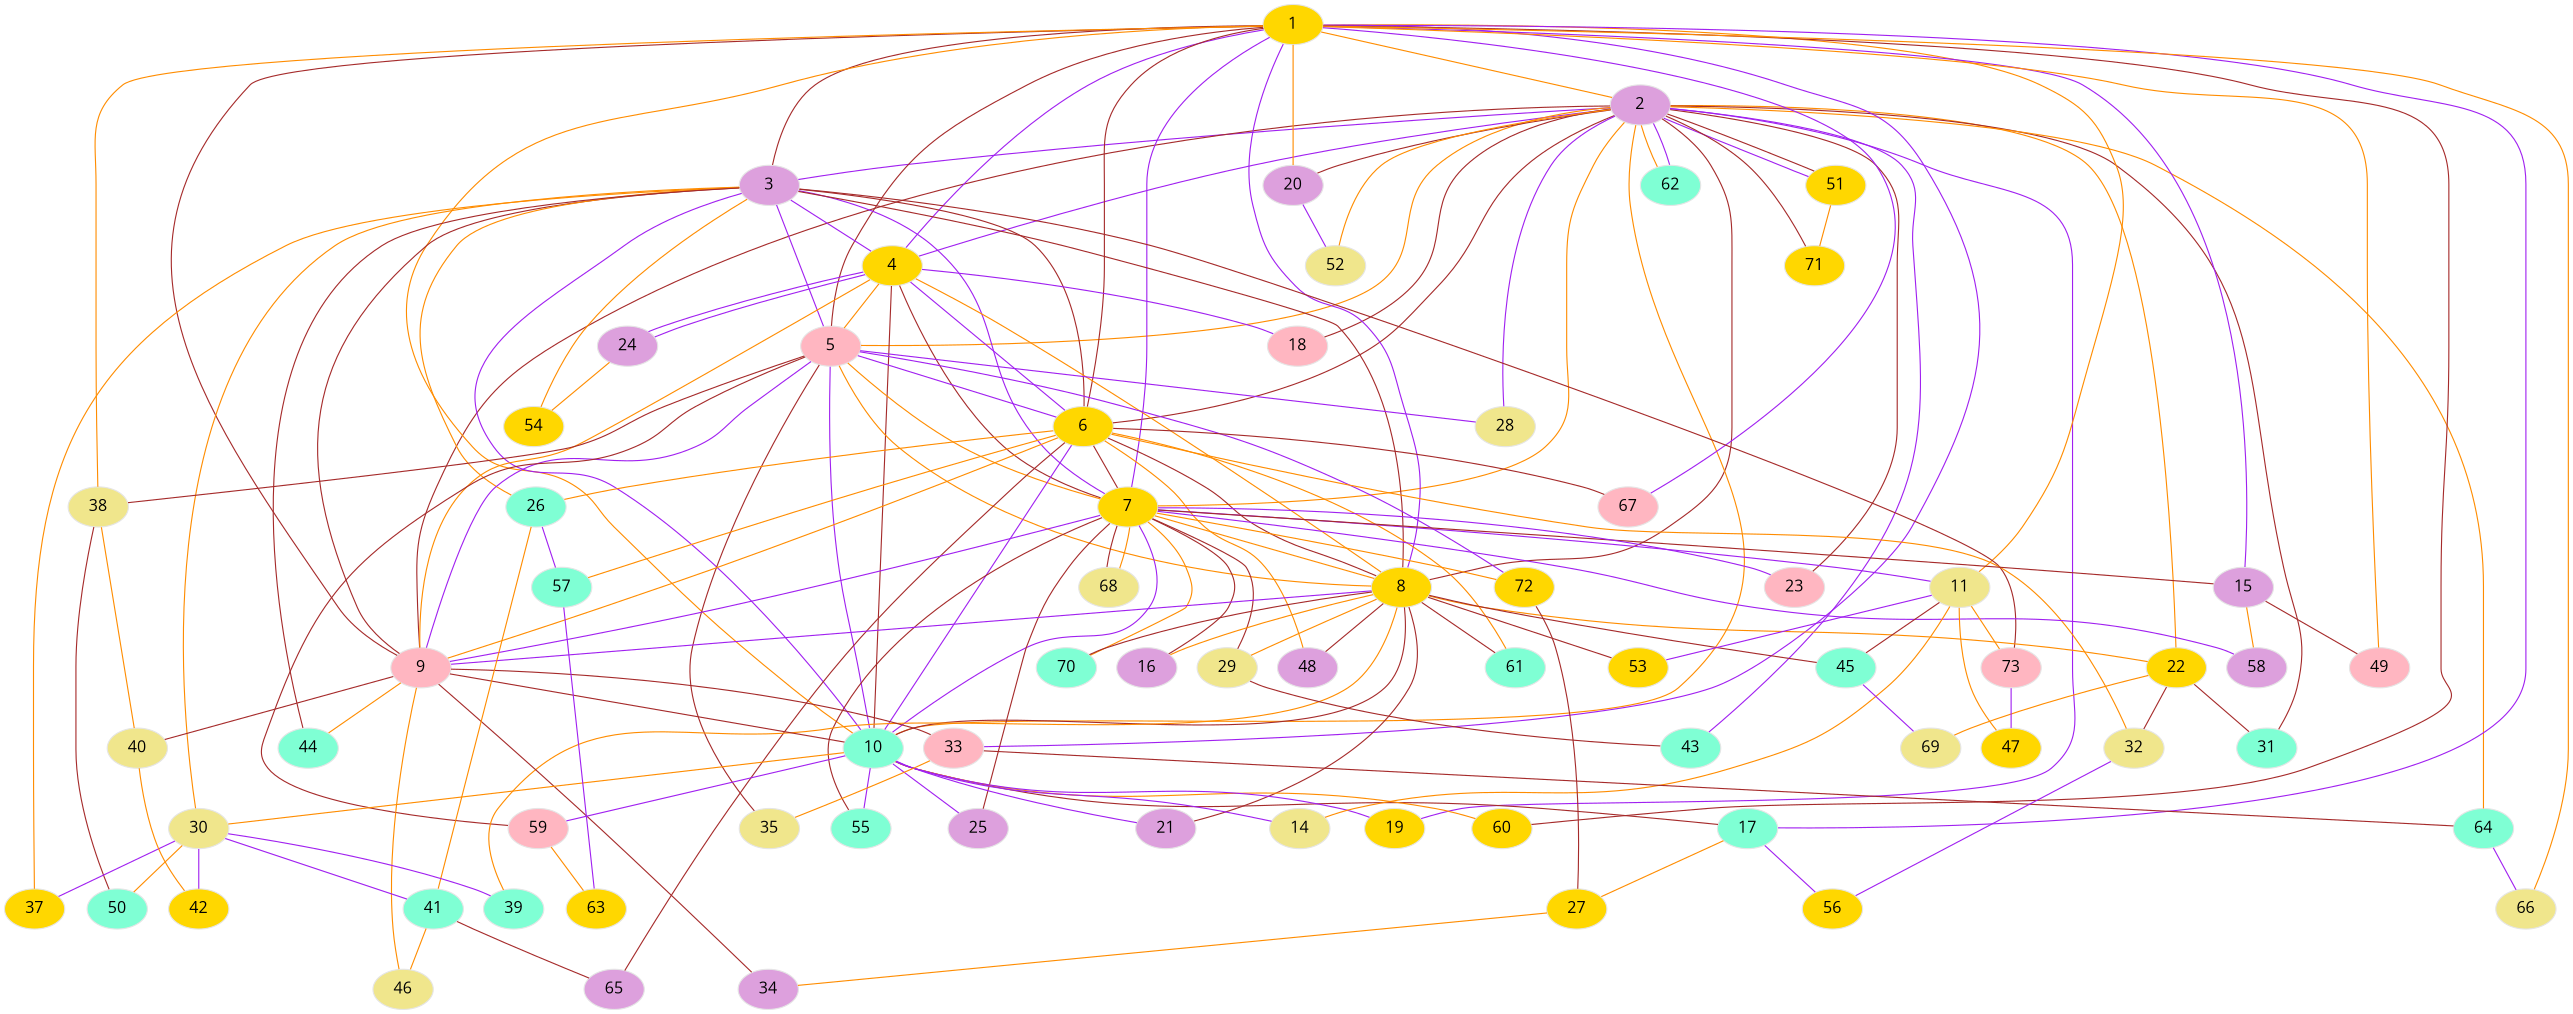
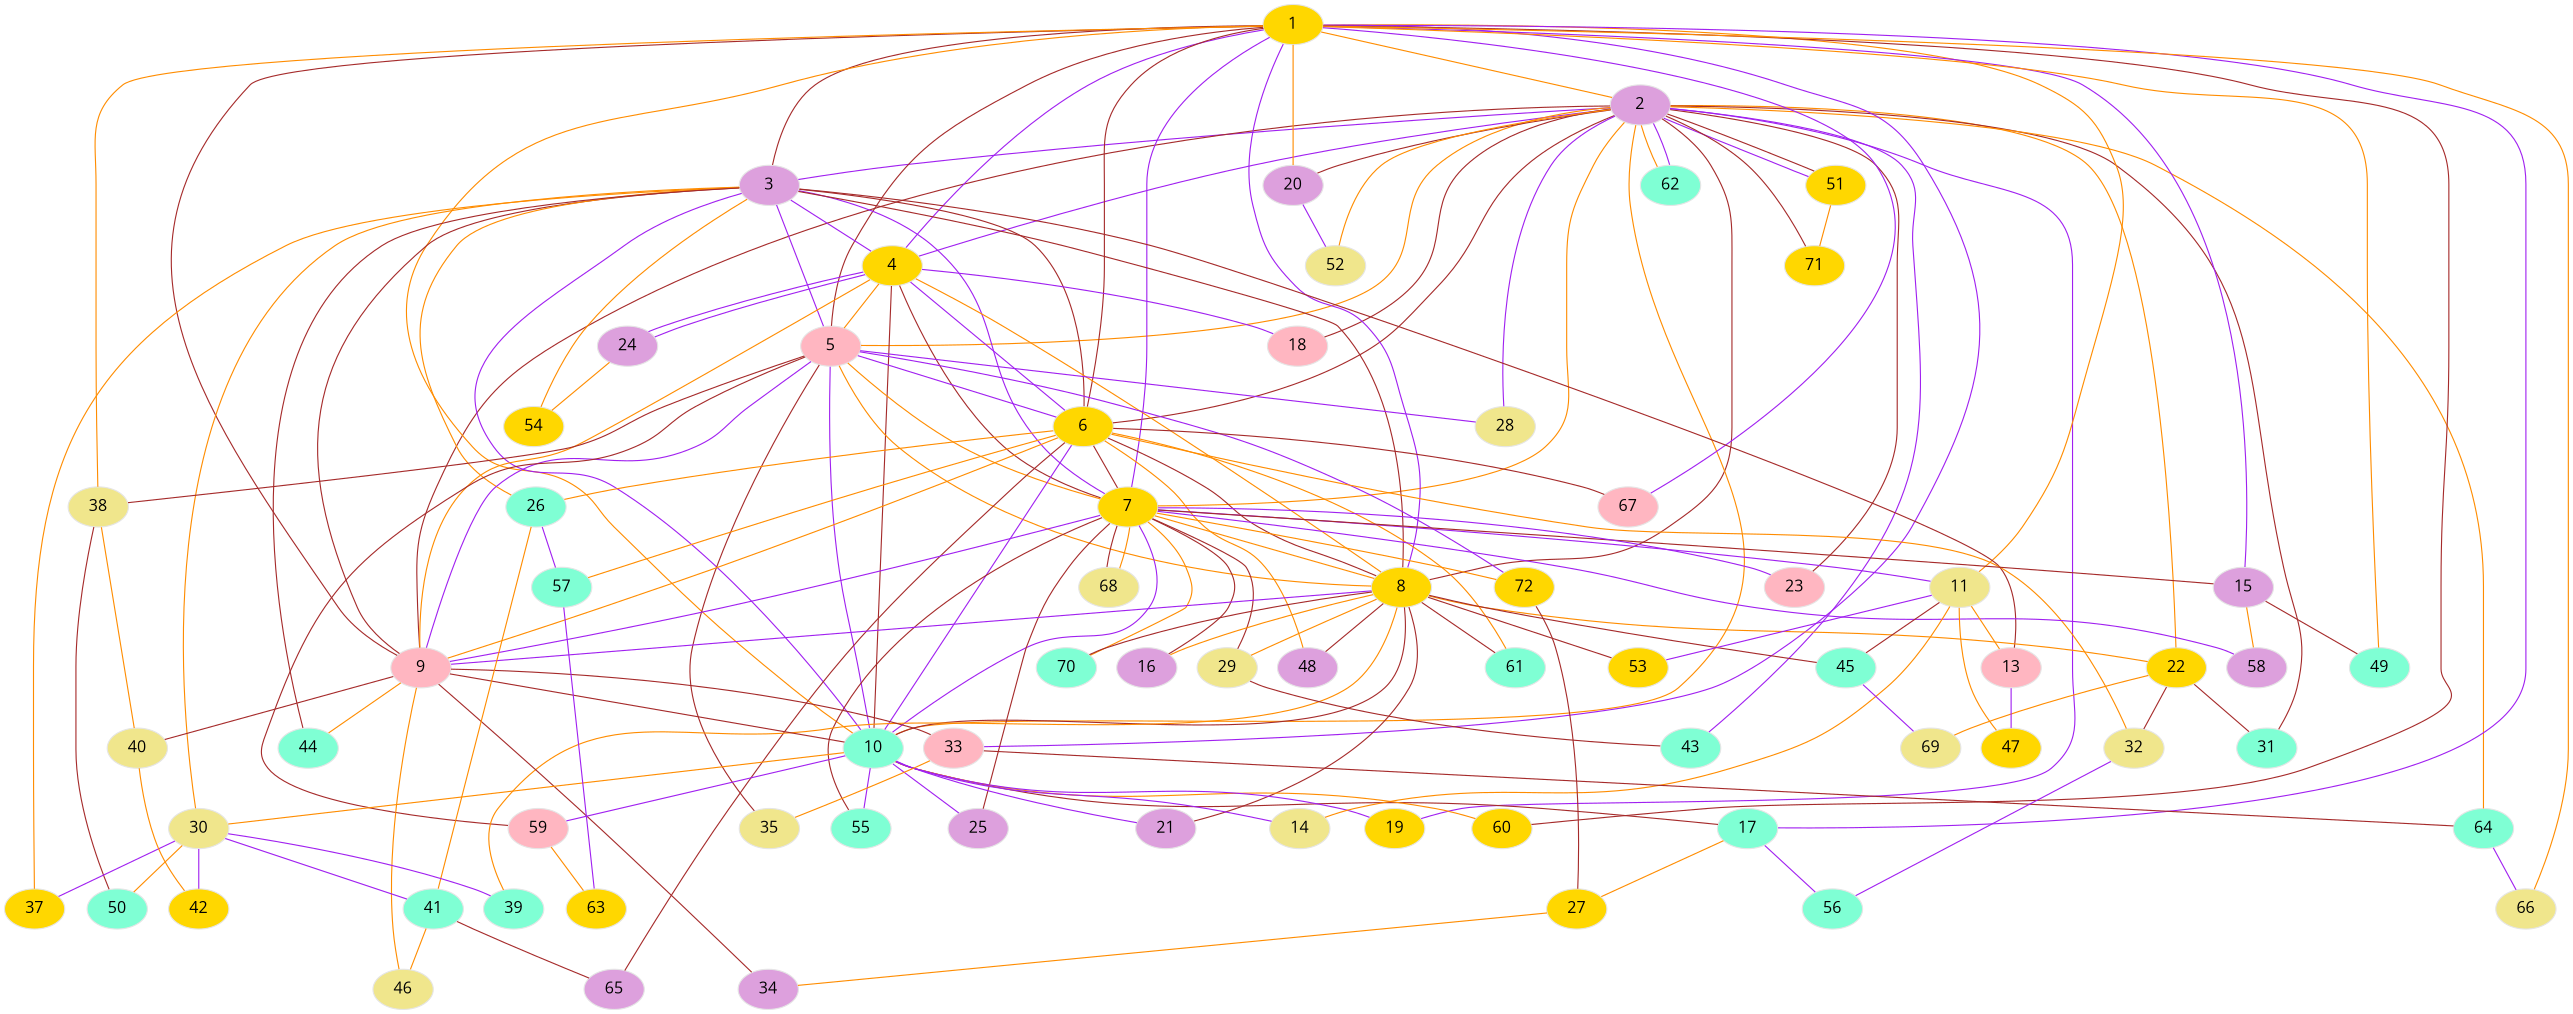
(2011, 668) -> (2011, 668)
(2380, 668) -> (2380, 668)
(1832, 909) -> (1832, 909)
